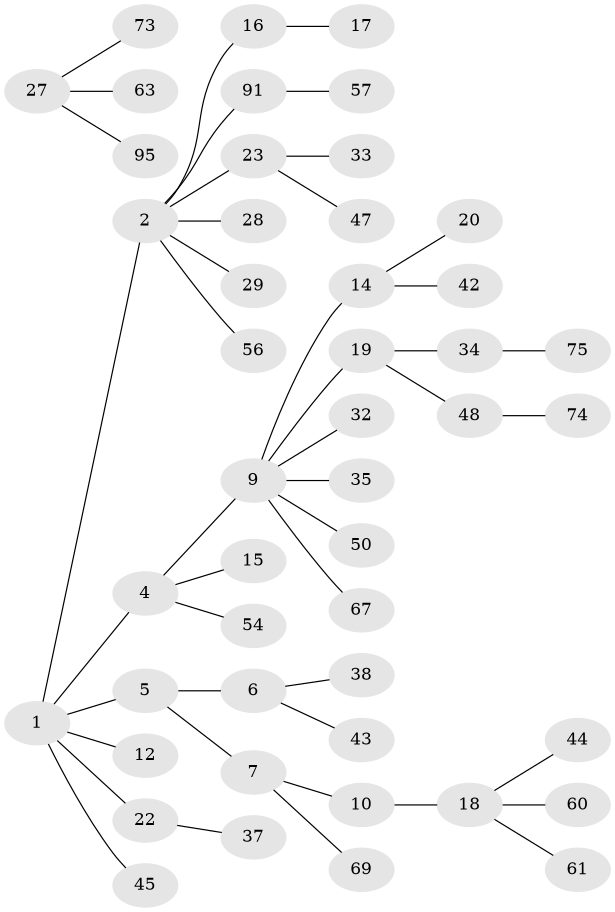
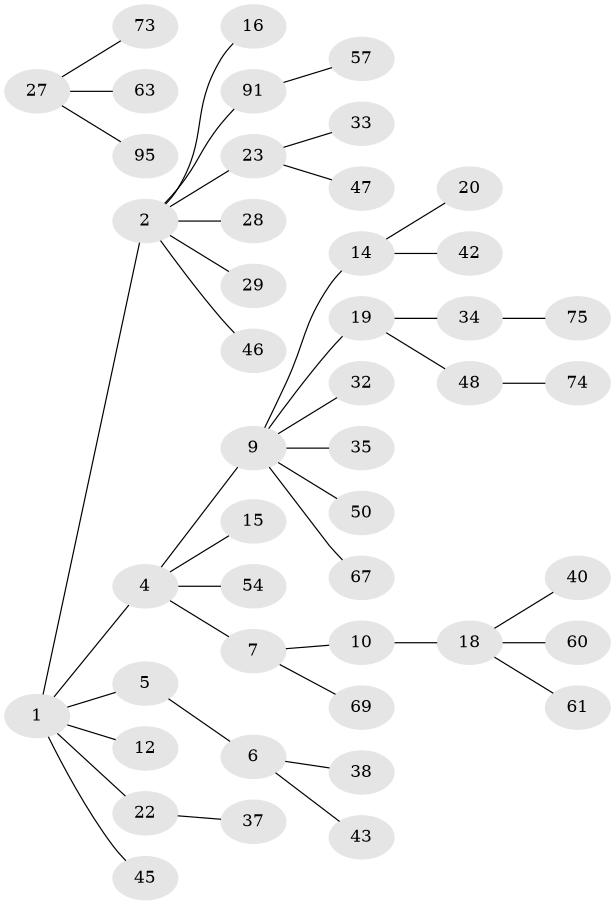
(362, 26) -> none
(253, 351) -> (253, 351)
(199, 732) -> (199, 619)
(578, 740) -> (578, 578)
